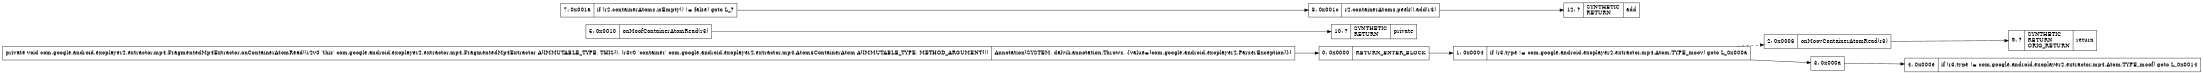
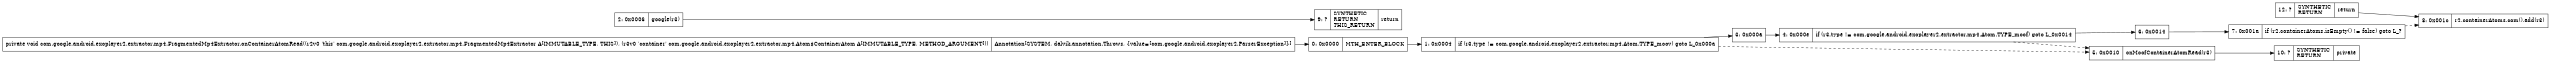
(1021, 10) -> (2410, 26)
(1391, 10) -> (2500, 21)
(1500, 10) -> (2387, 15)
(1631, 10) -> (2347, 10)
none -> (2152, 32)
(1844, 41) -> (666, 20)
none -> (2049, 45)
(1749, 46) -> (1902, 49)
(2049, 46) -> (1354, 25)
(1391, 53) -> (1375, 44)
